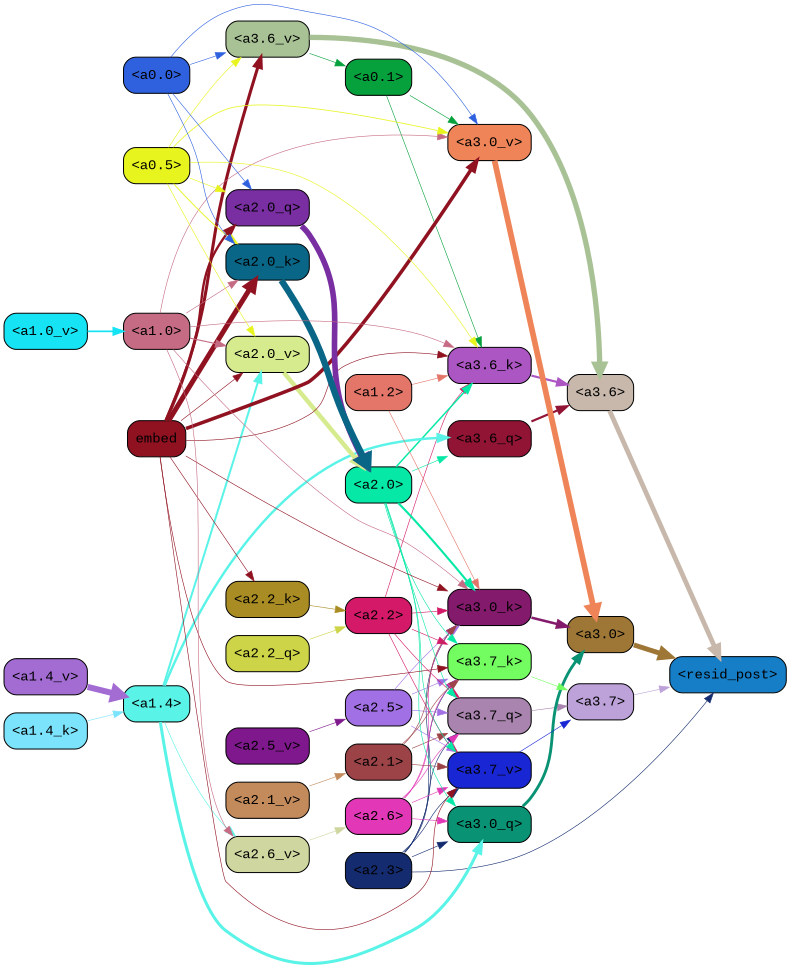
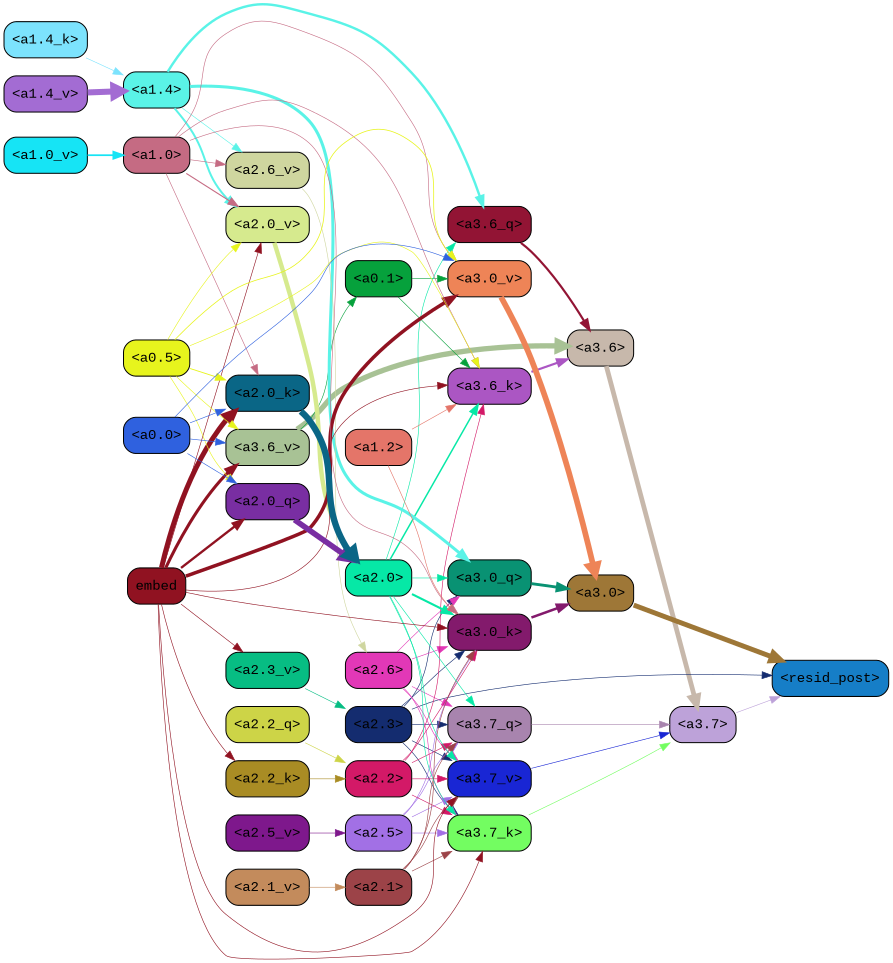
(662, 529) -> (650, 531)
none -> (268, 670)
